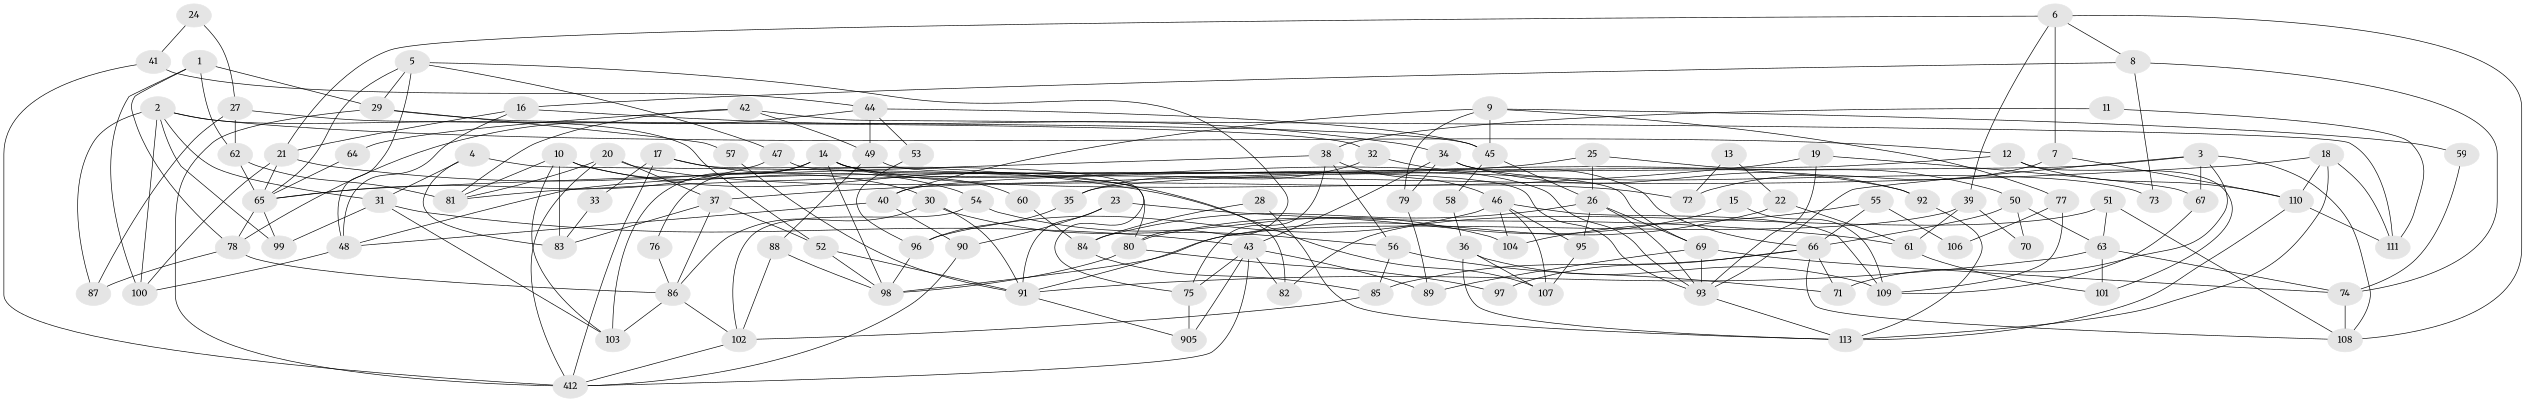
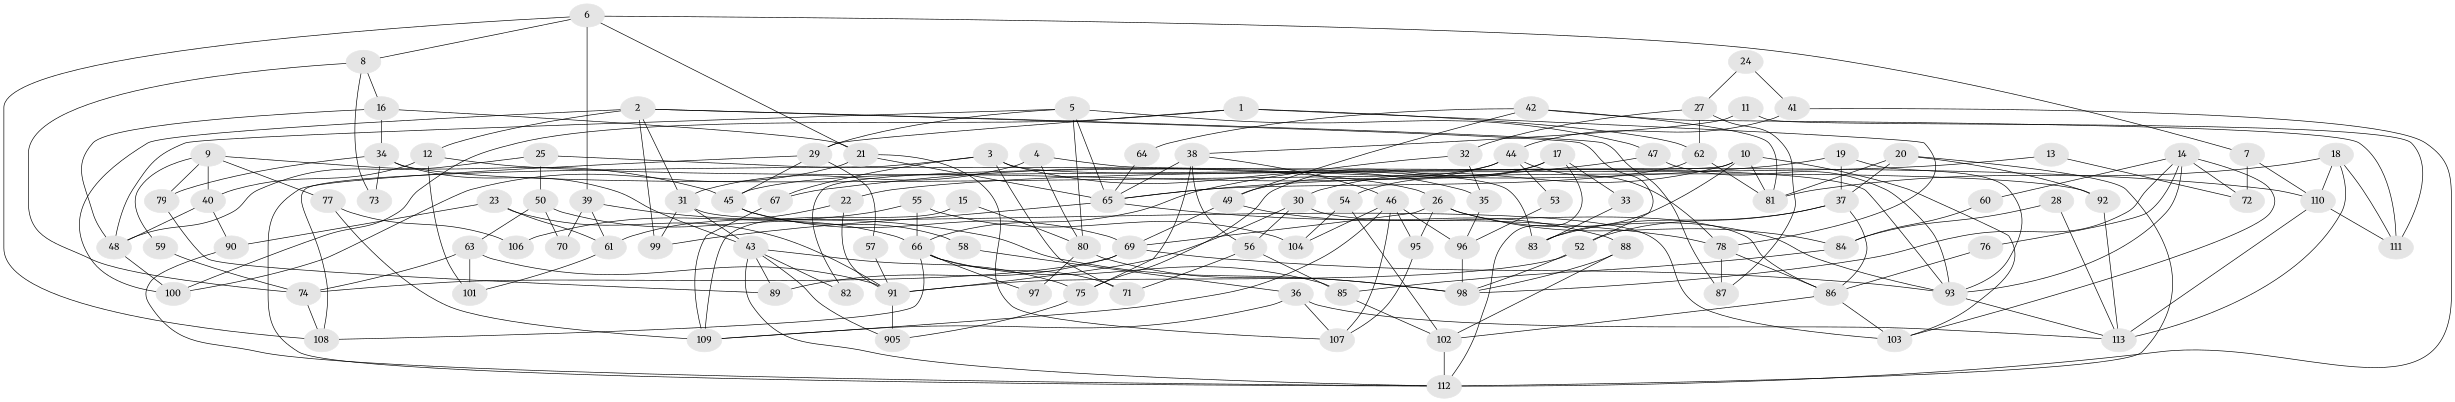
(1541, 178) -> (939, 224)
(2108, 201) -> none
(570, 387) -> (1444, 387)
